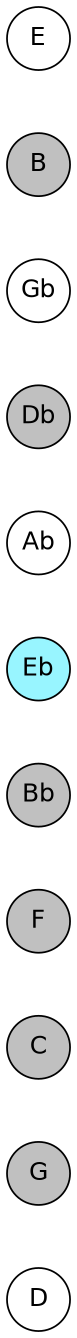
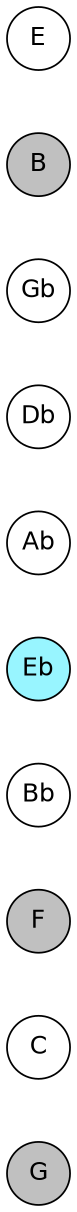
(39, 417) -> (39, 417)
(39, 795) -> (39, 795)
(39, 1047) -> (39, 1047)
(39, 1300) -> none
